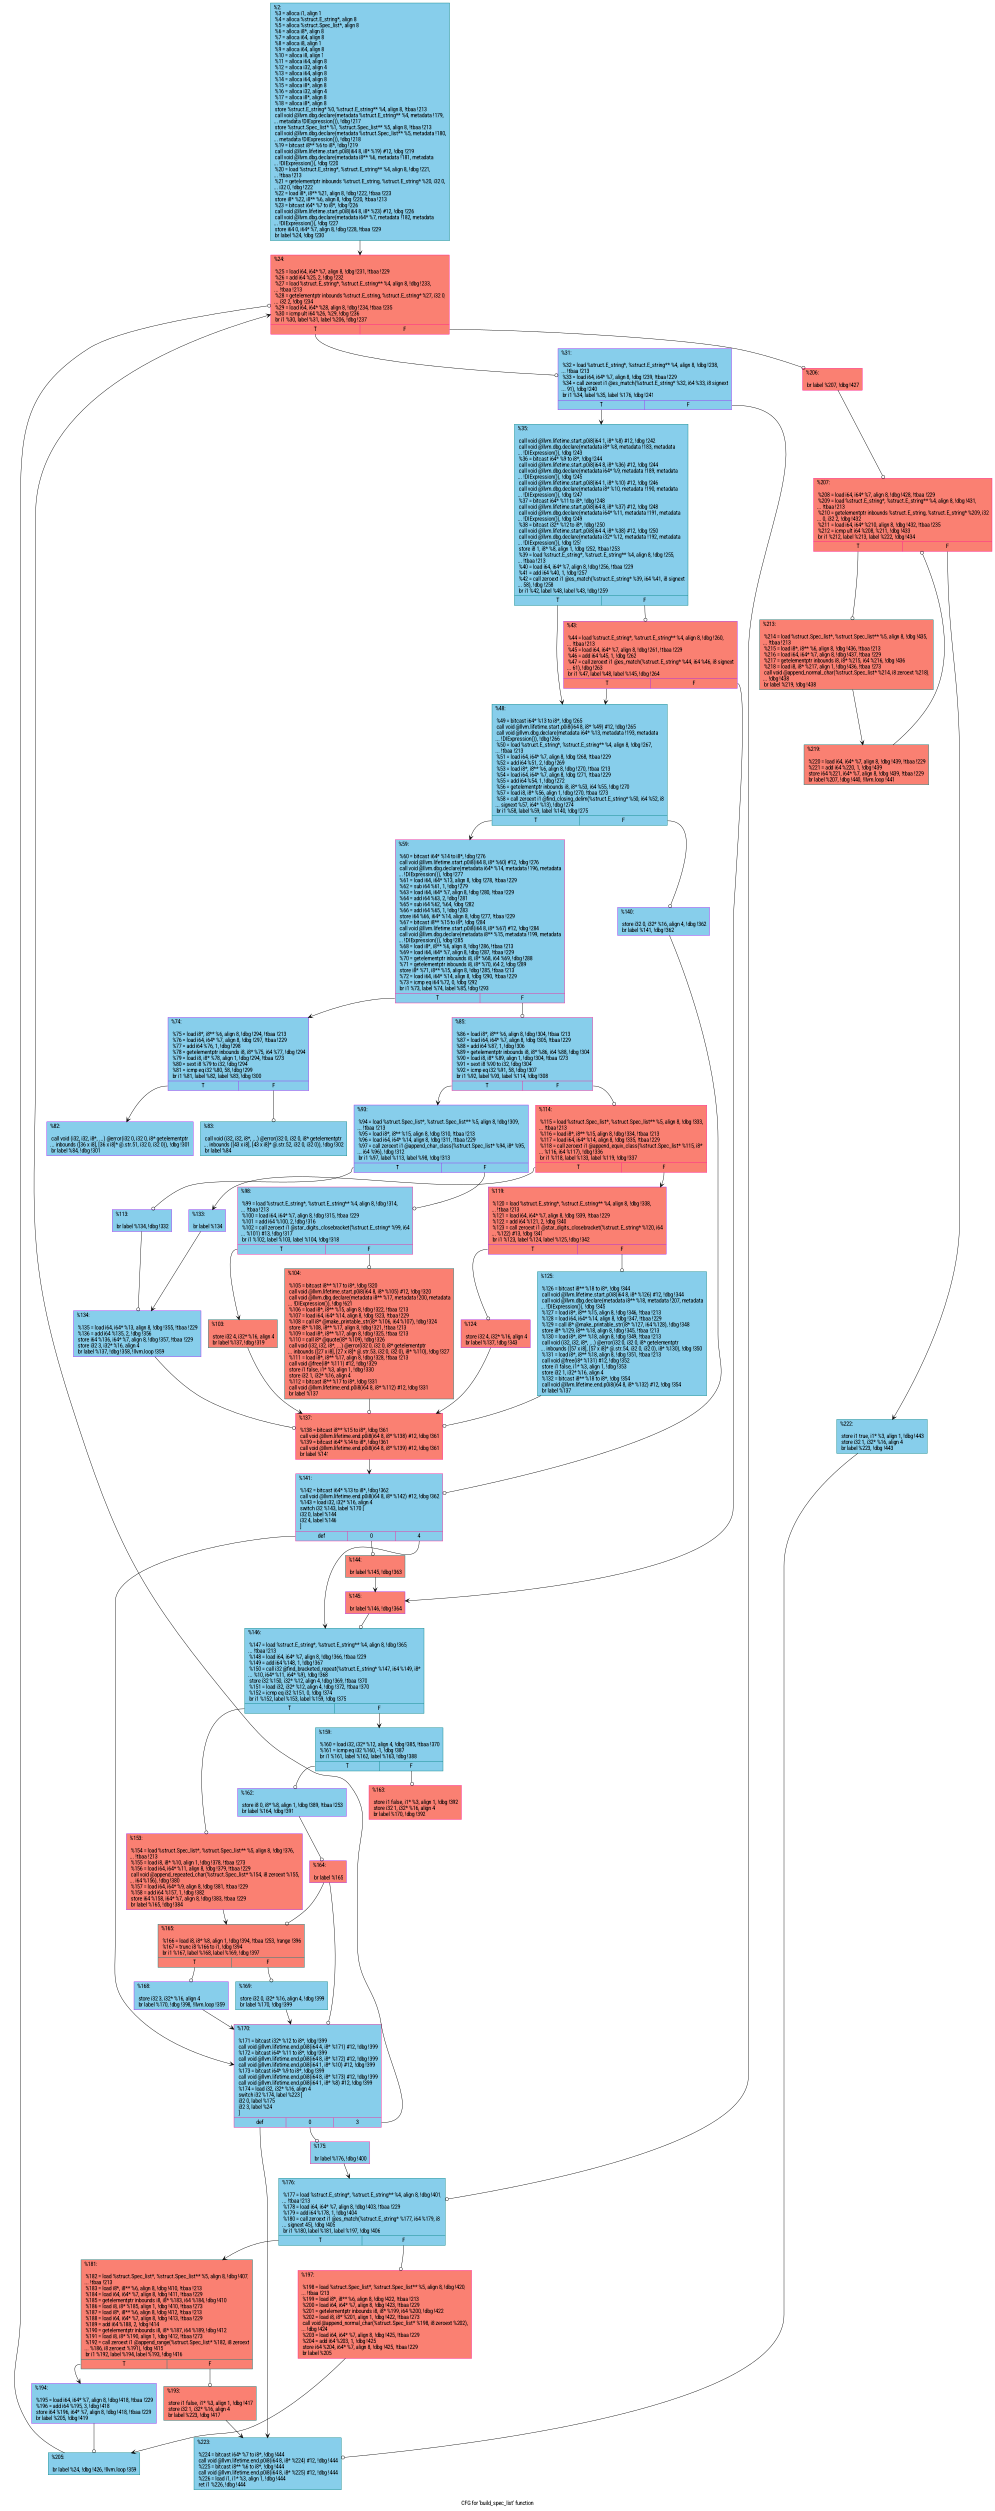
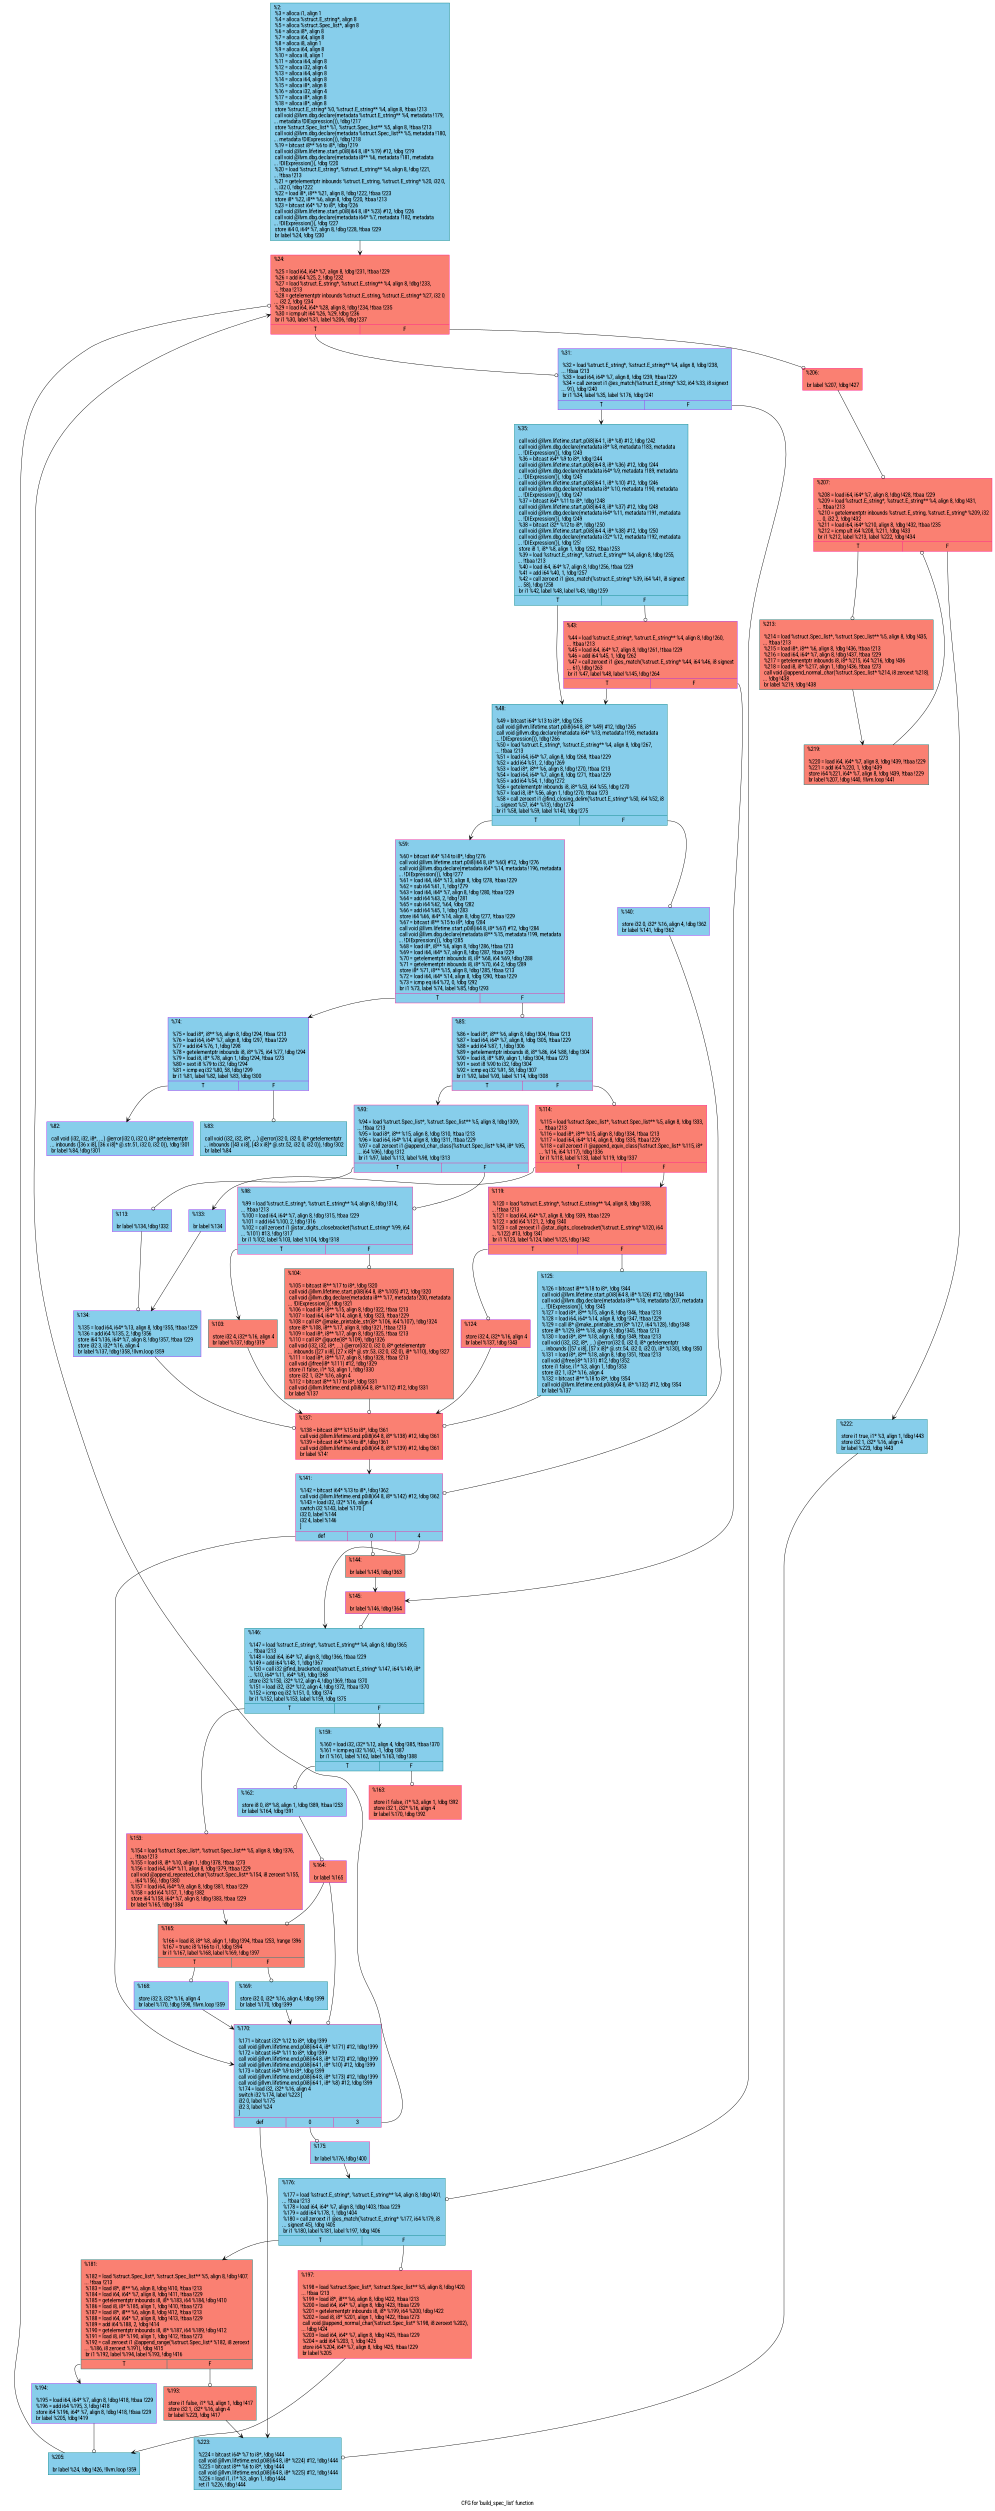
(441, 1139) -> (441, 1139)
(320, 1304) -> (320, 1304)
